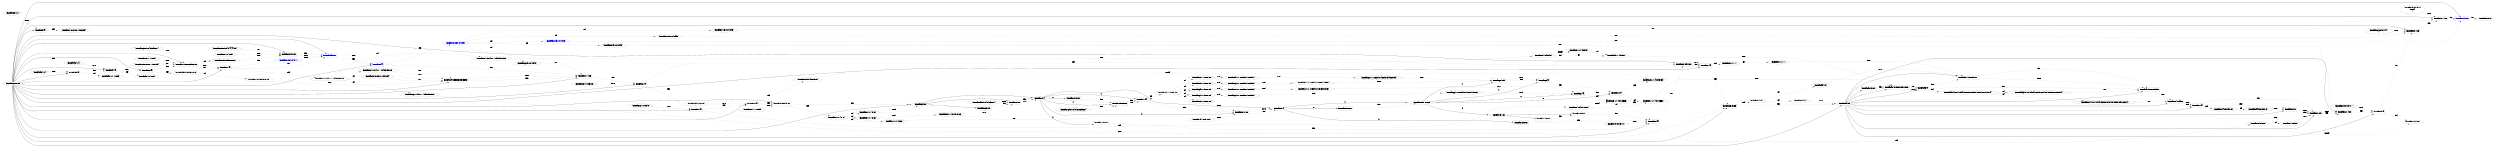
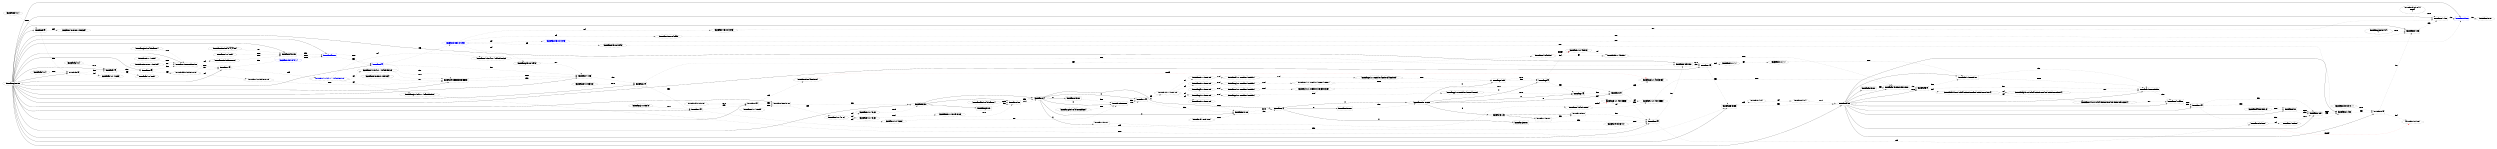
(278, 68) -> none
(330, 79) -> (330, 79)
(1821, 85) -> none
(1184, 91) -> none
(2224, 109) -> none
